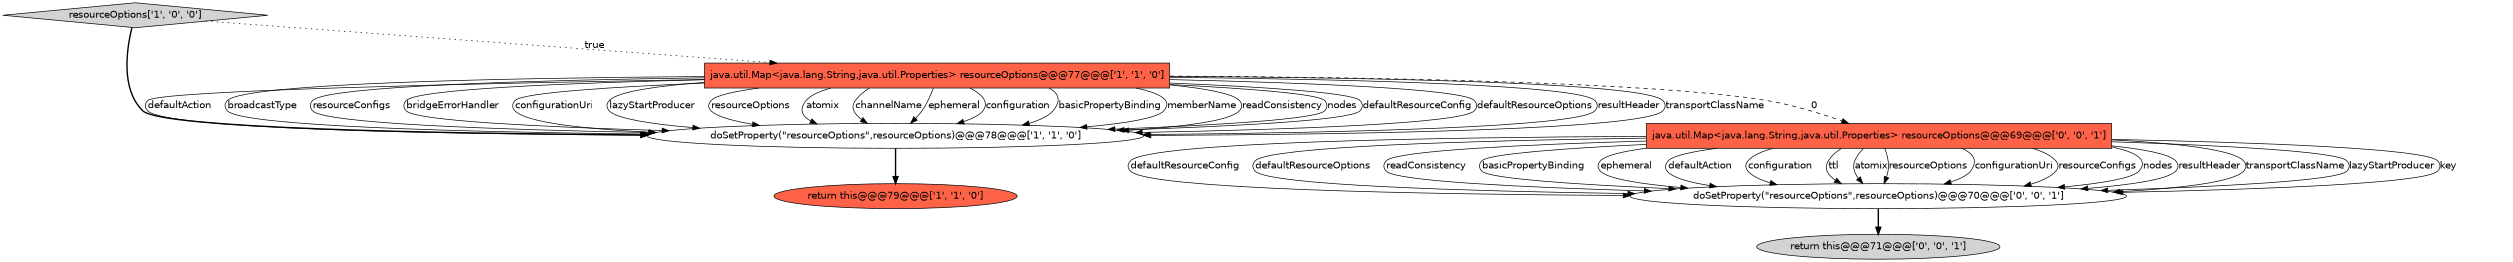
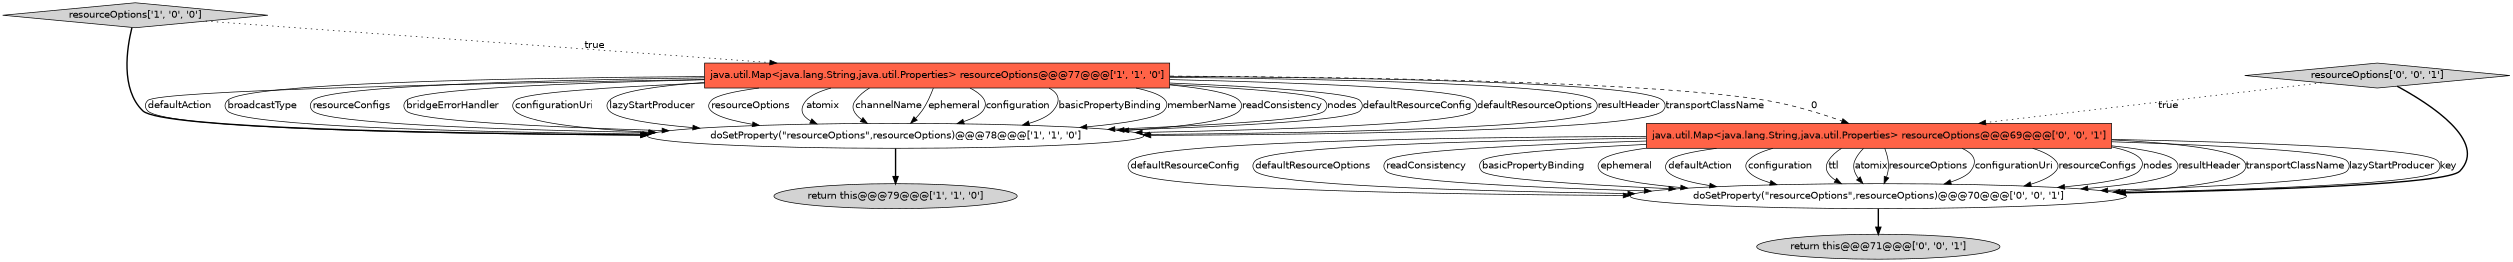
none -> (2377, 76)
(896, 196) -> (896, 196)
